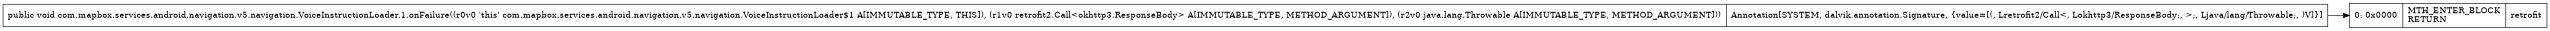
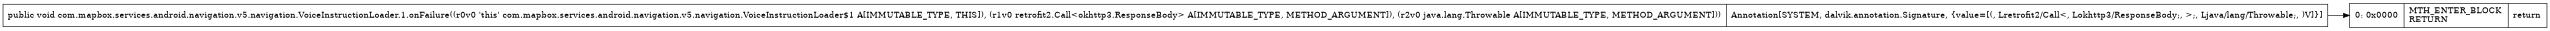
(2526, 15) -> (2527, 15)
